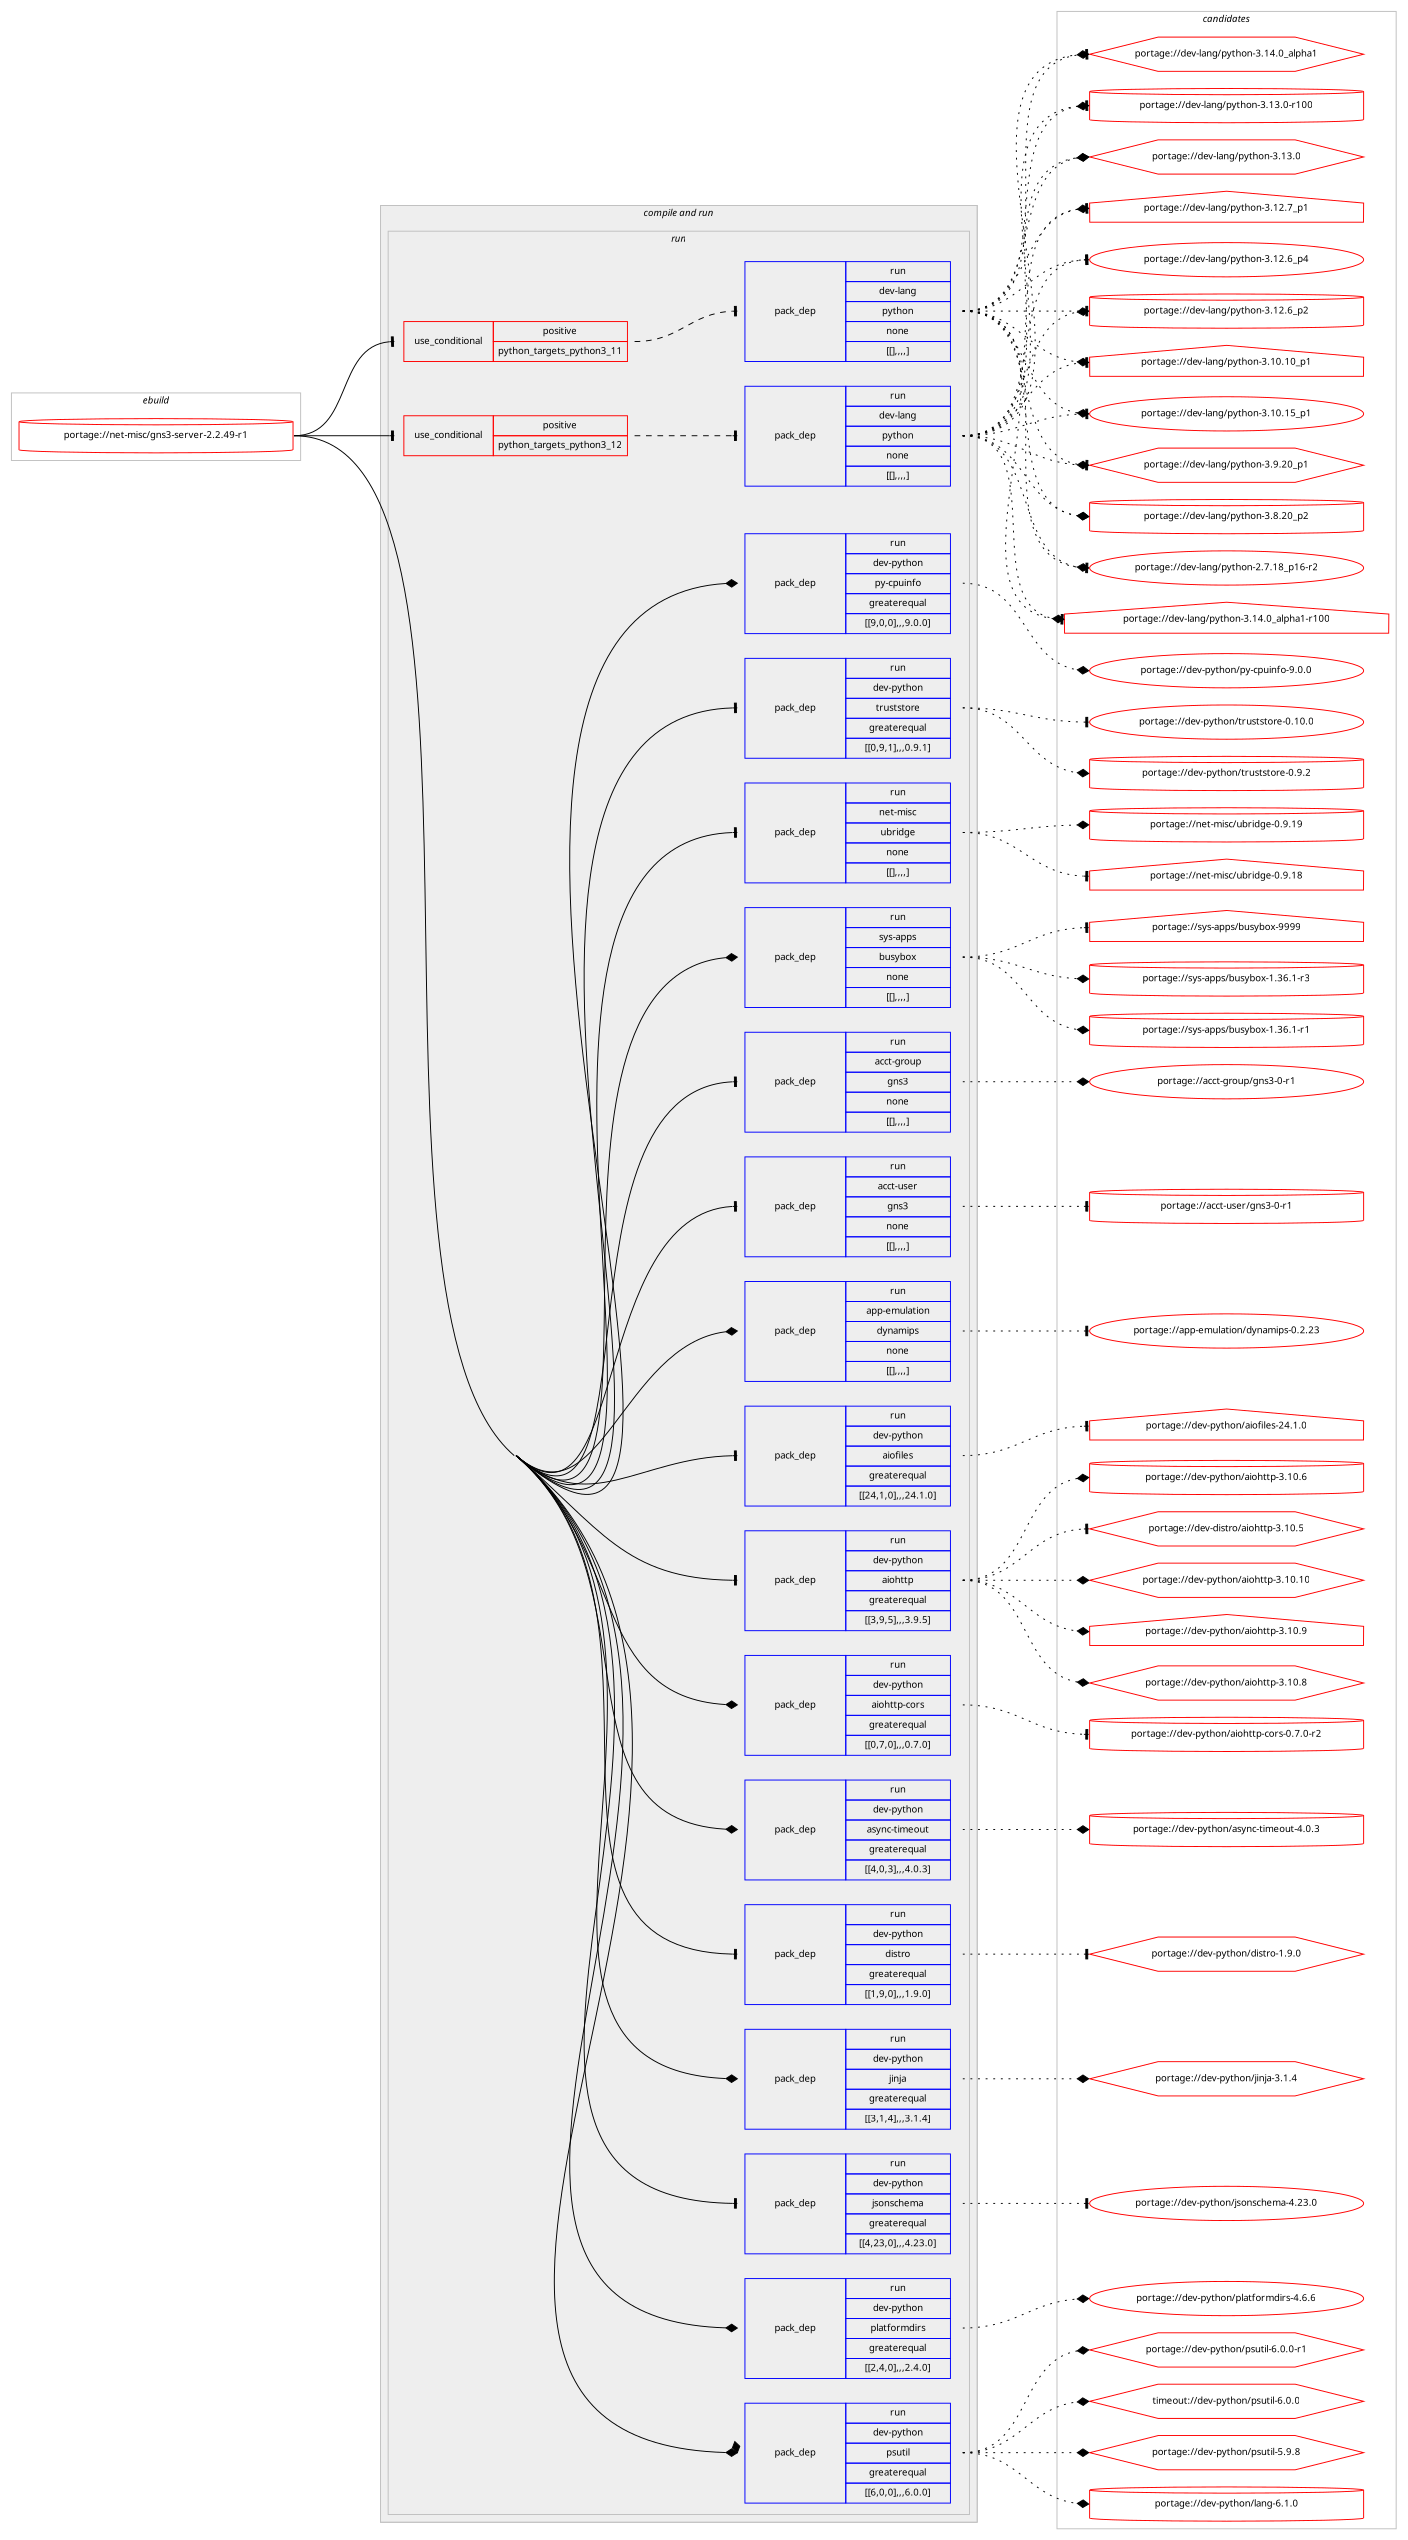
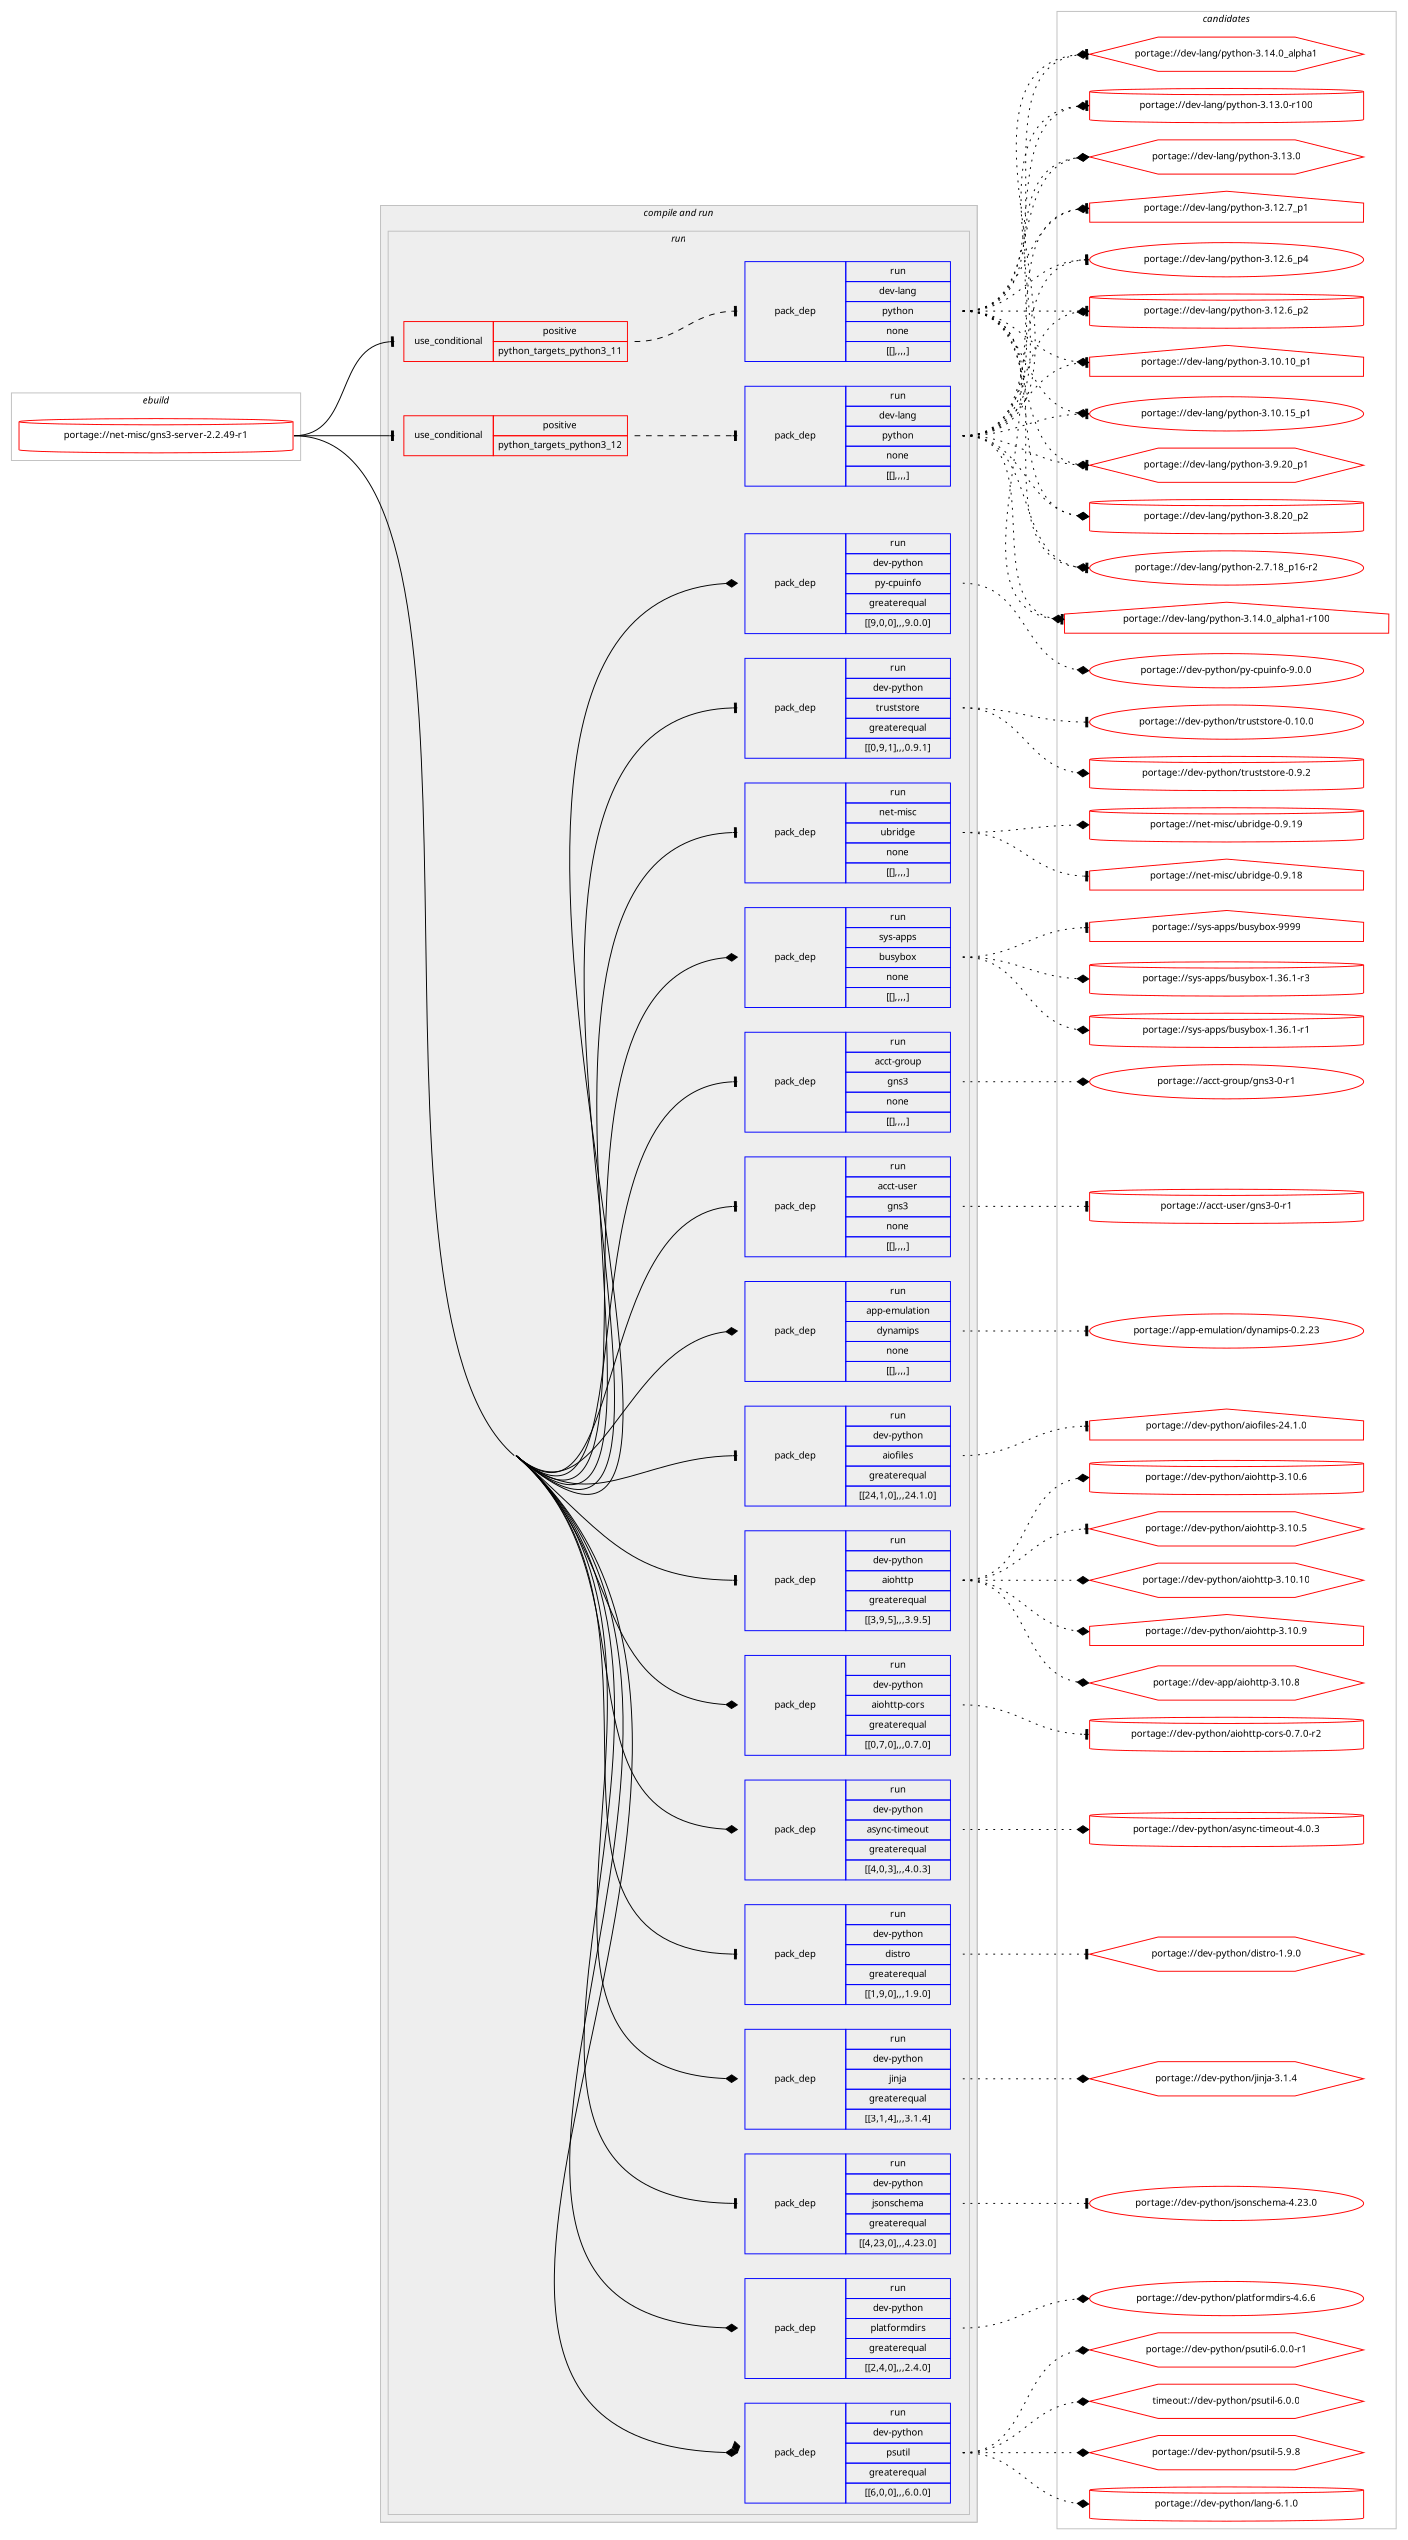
(1227, 1529) -> (1227, 1529)
(1227, 1683) -> (1227, 1683)
